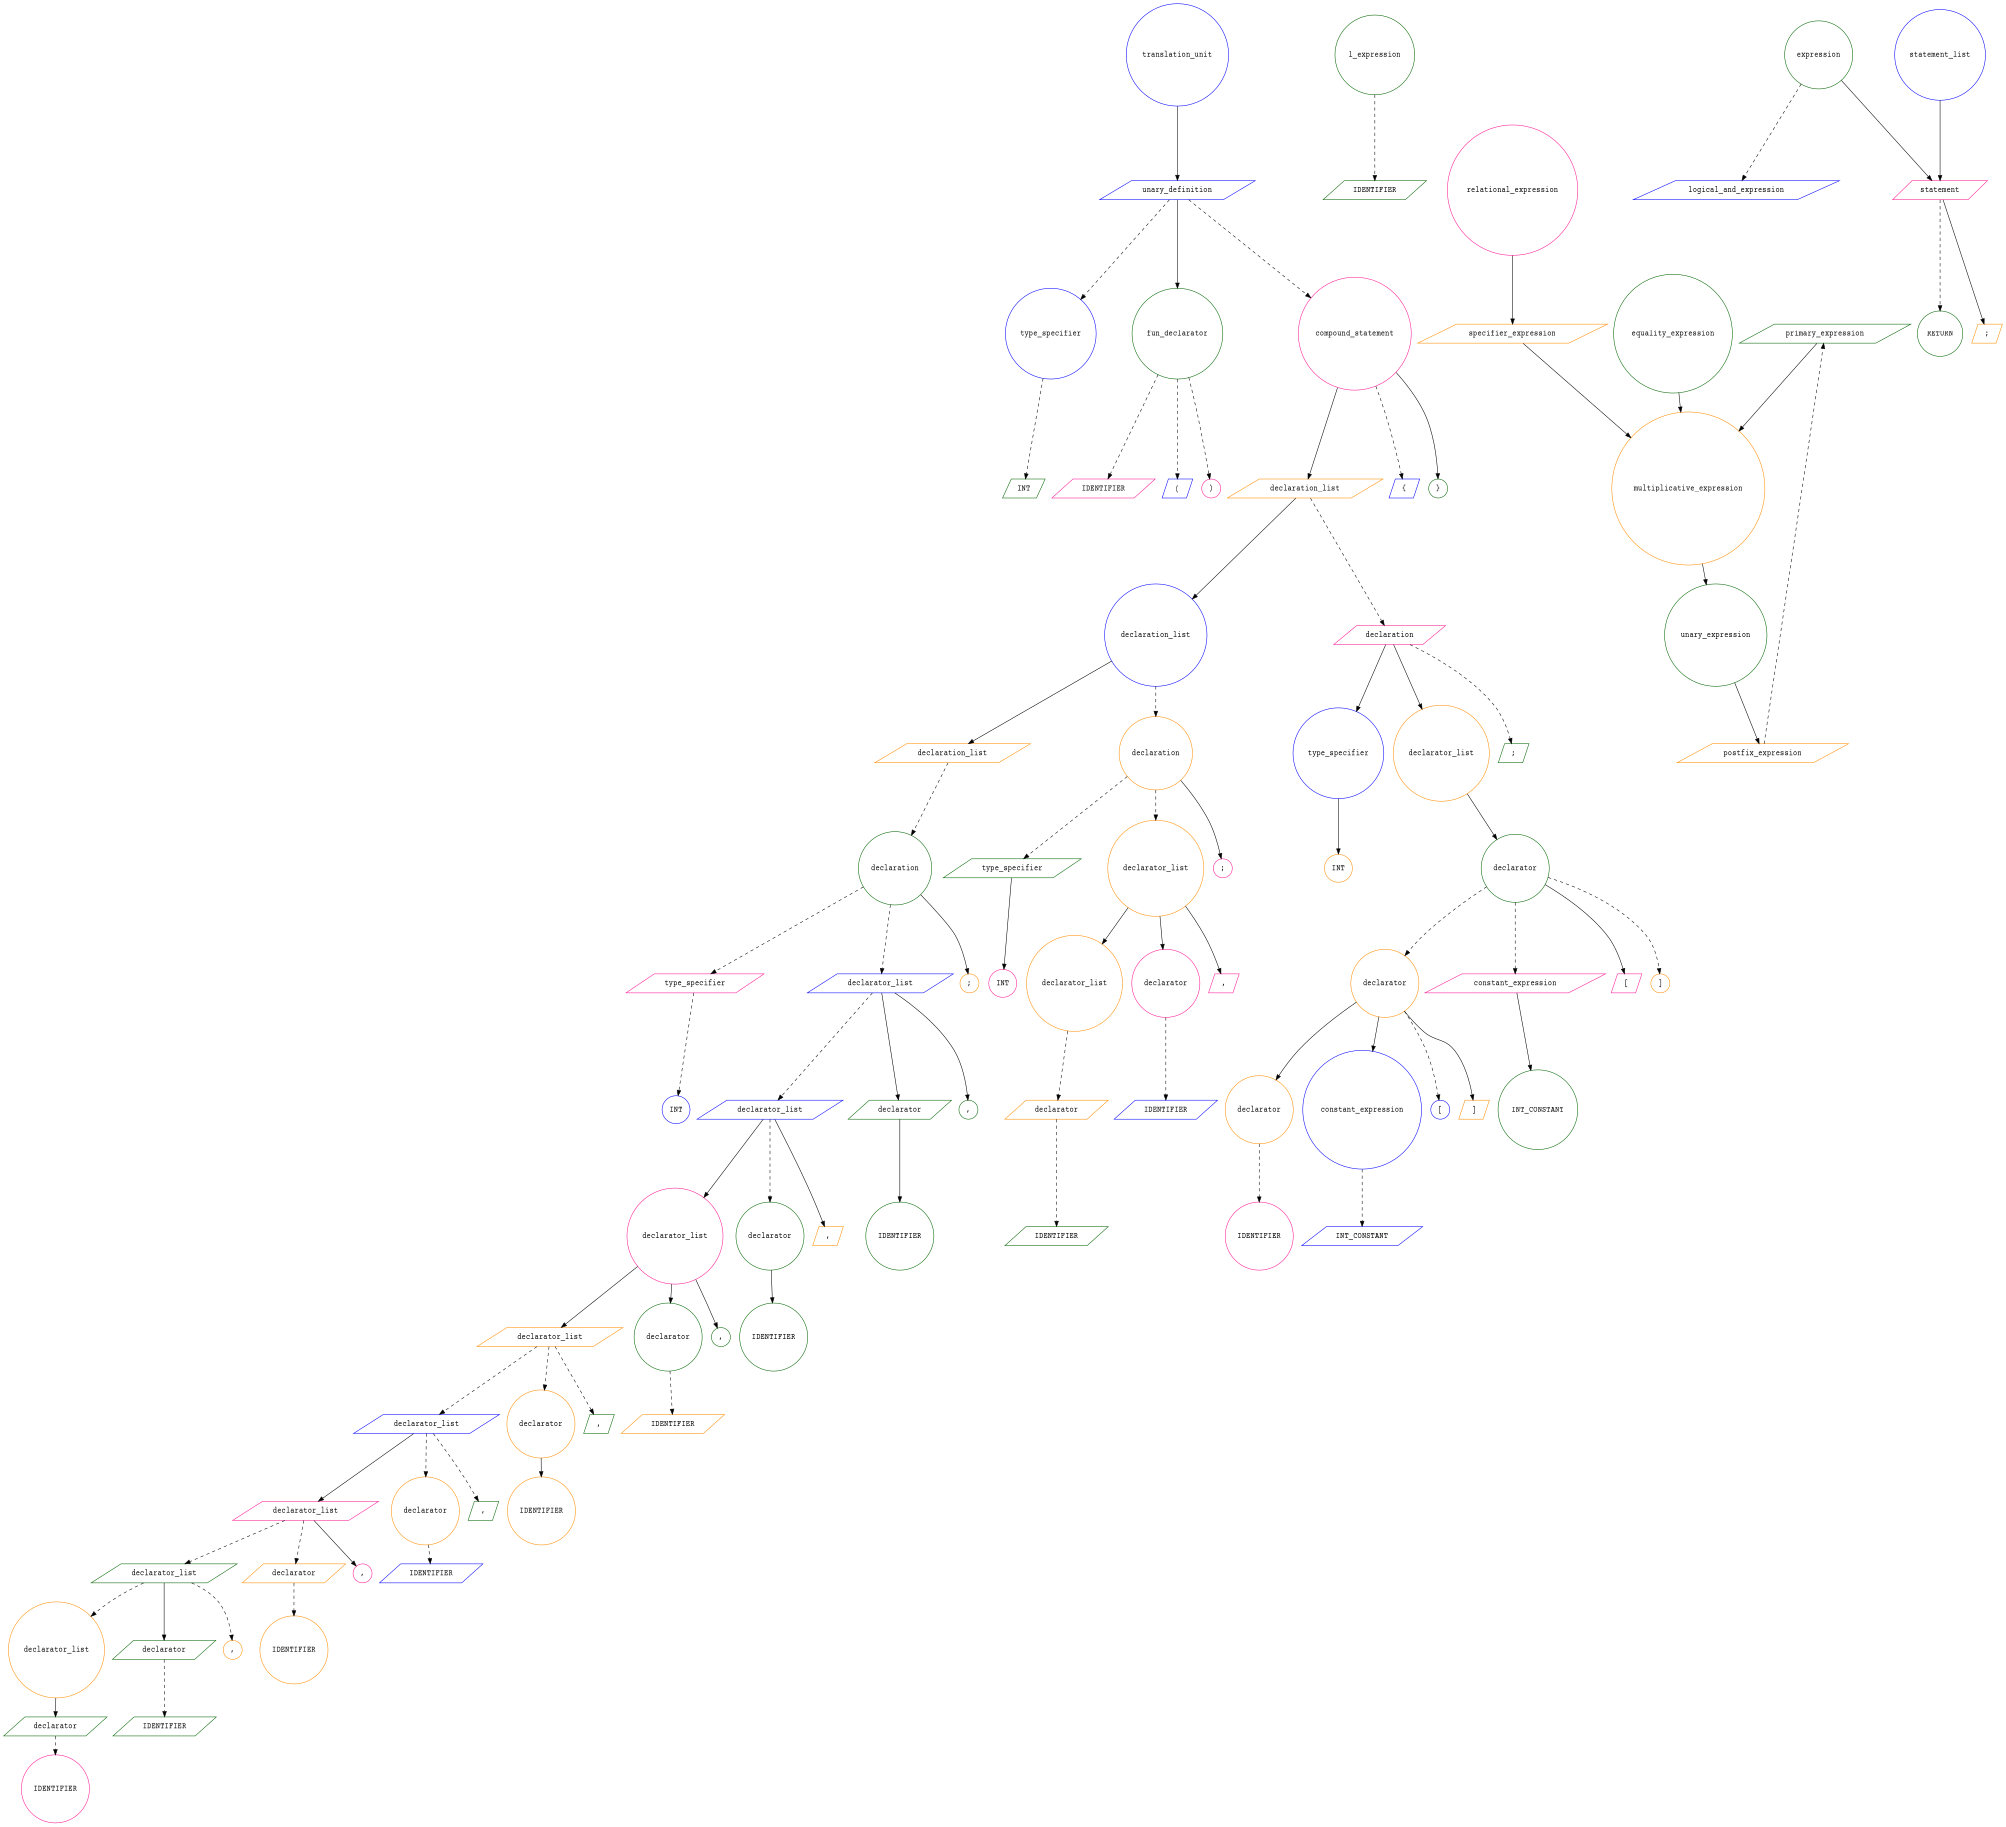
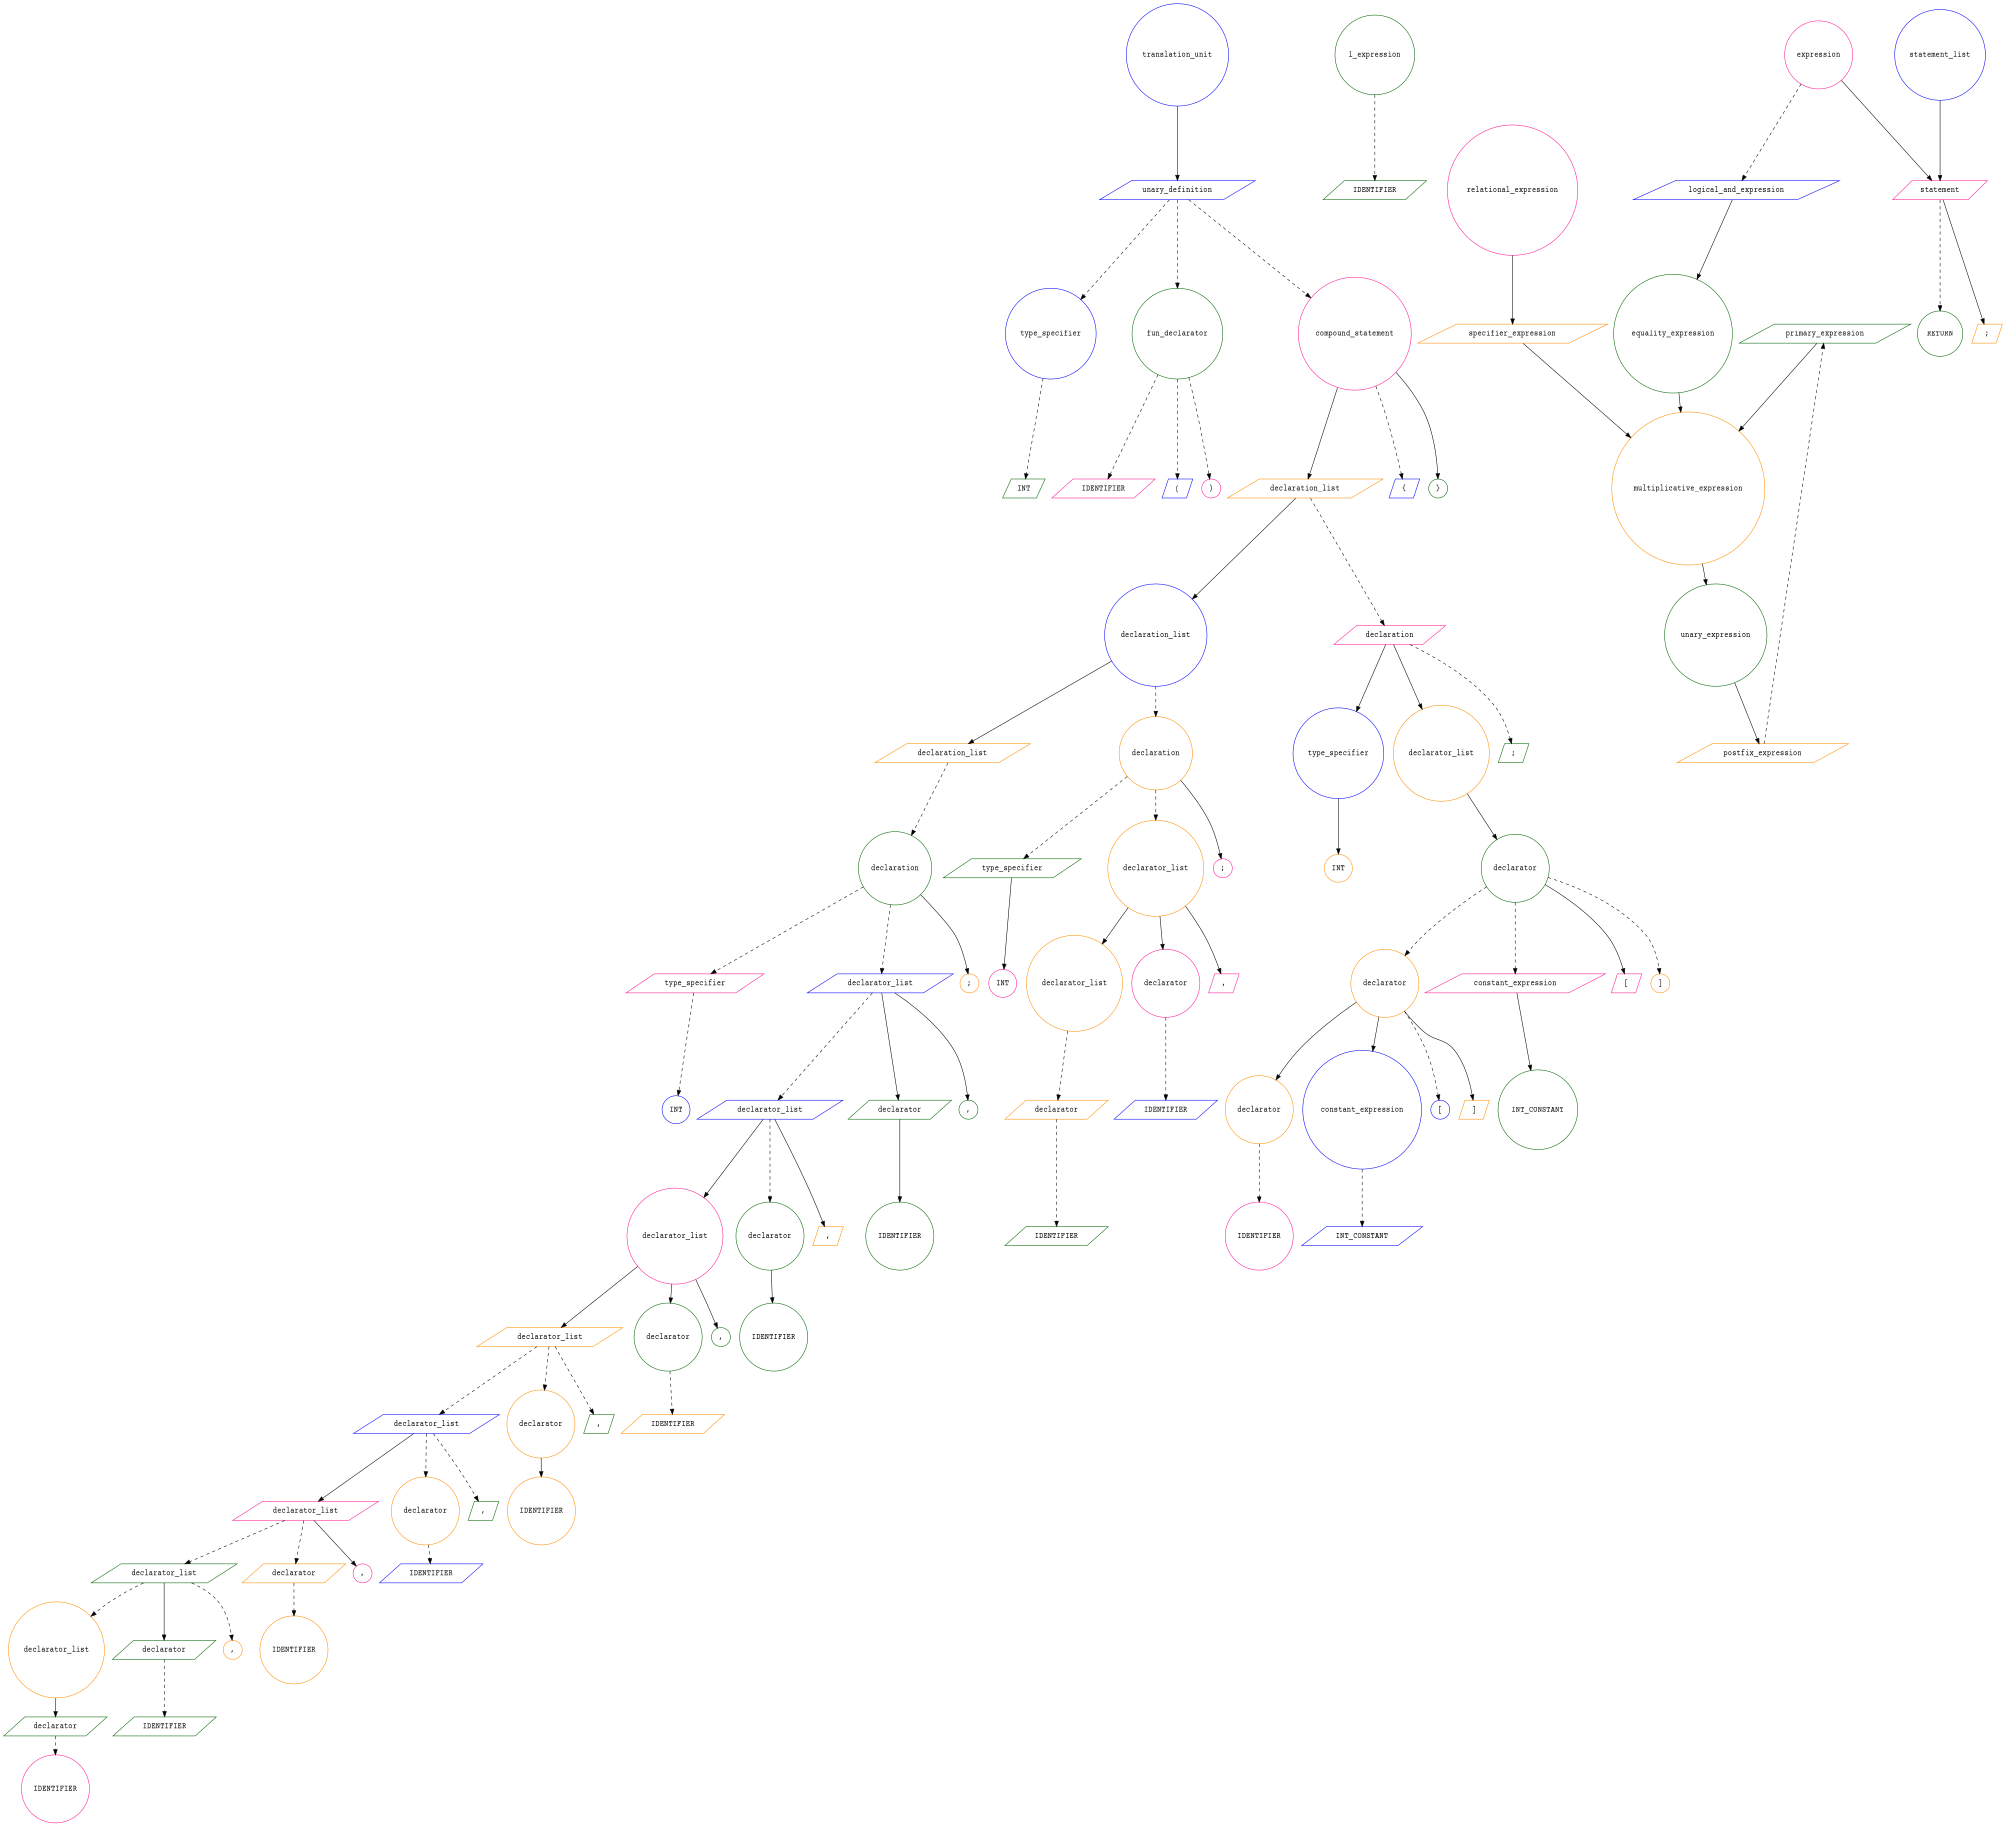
(1819, 55) -> (1819, 55)
none -> (1716, 237)
(1177, 241) -> (1177, 241)
